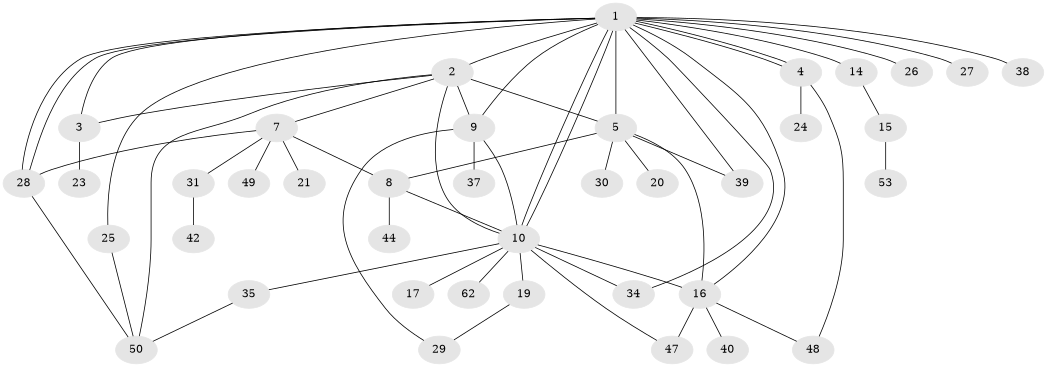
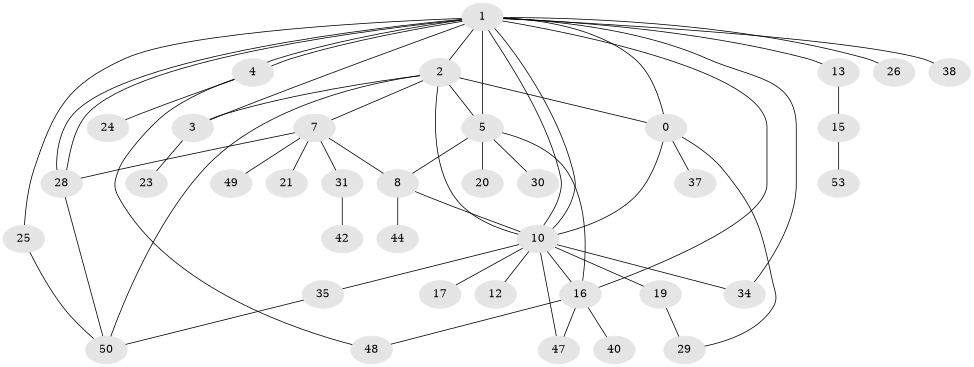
(856, 72) -> (839, 72)
(967, 72) -> none
(474, 128) -> (666, 128)
(742, 183) -> none
(469, 294) -> (496, 294)
